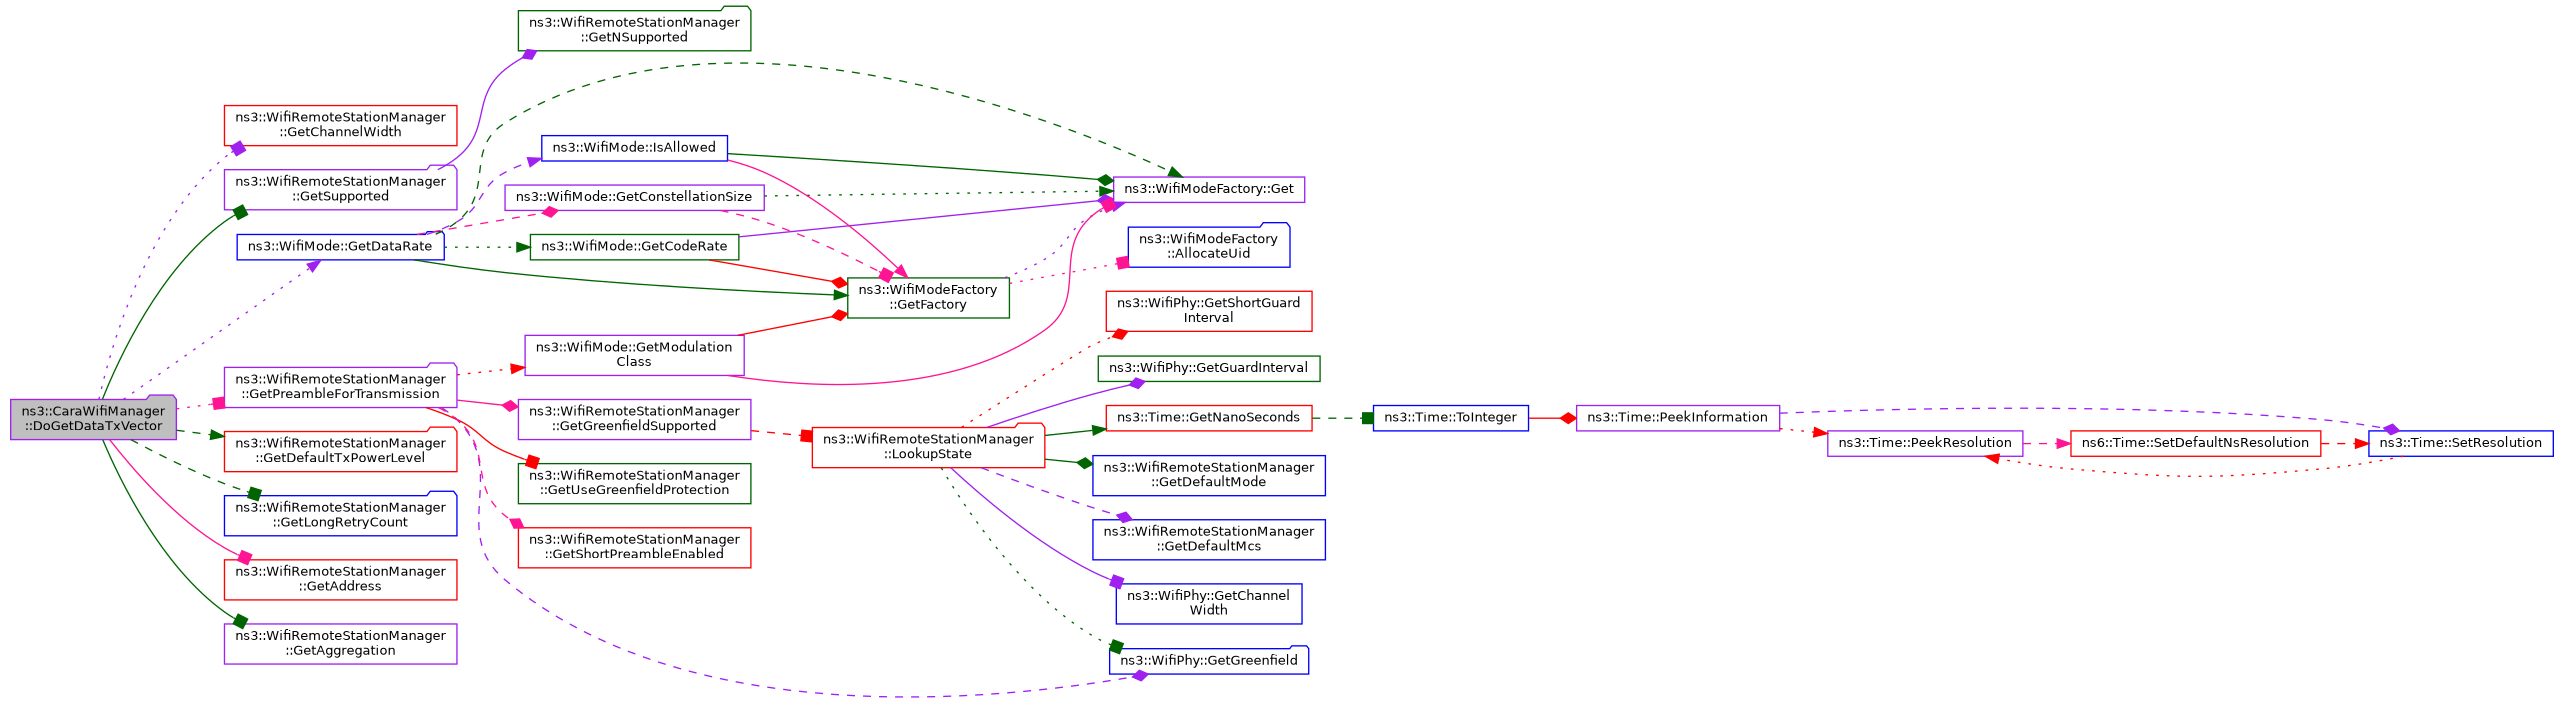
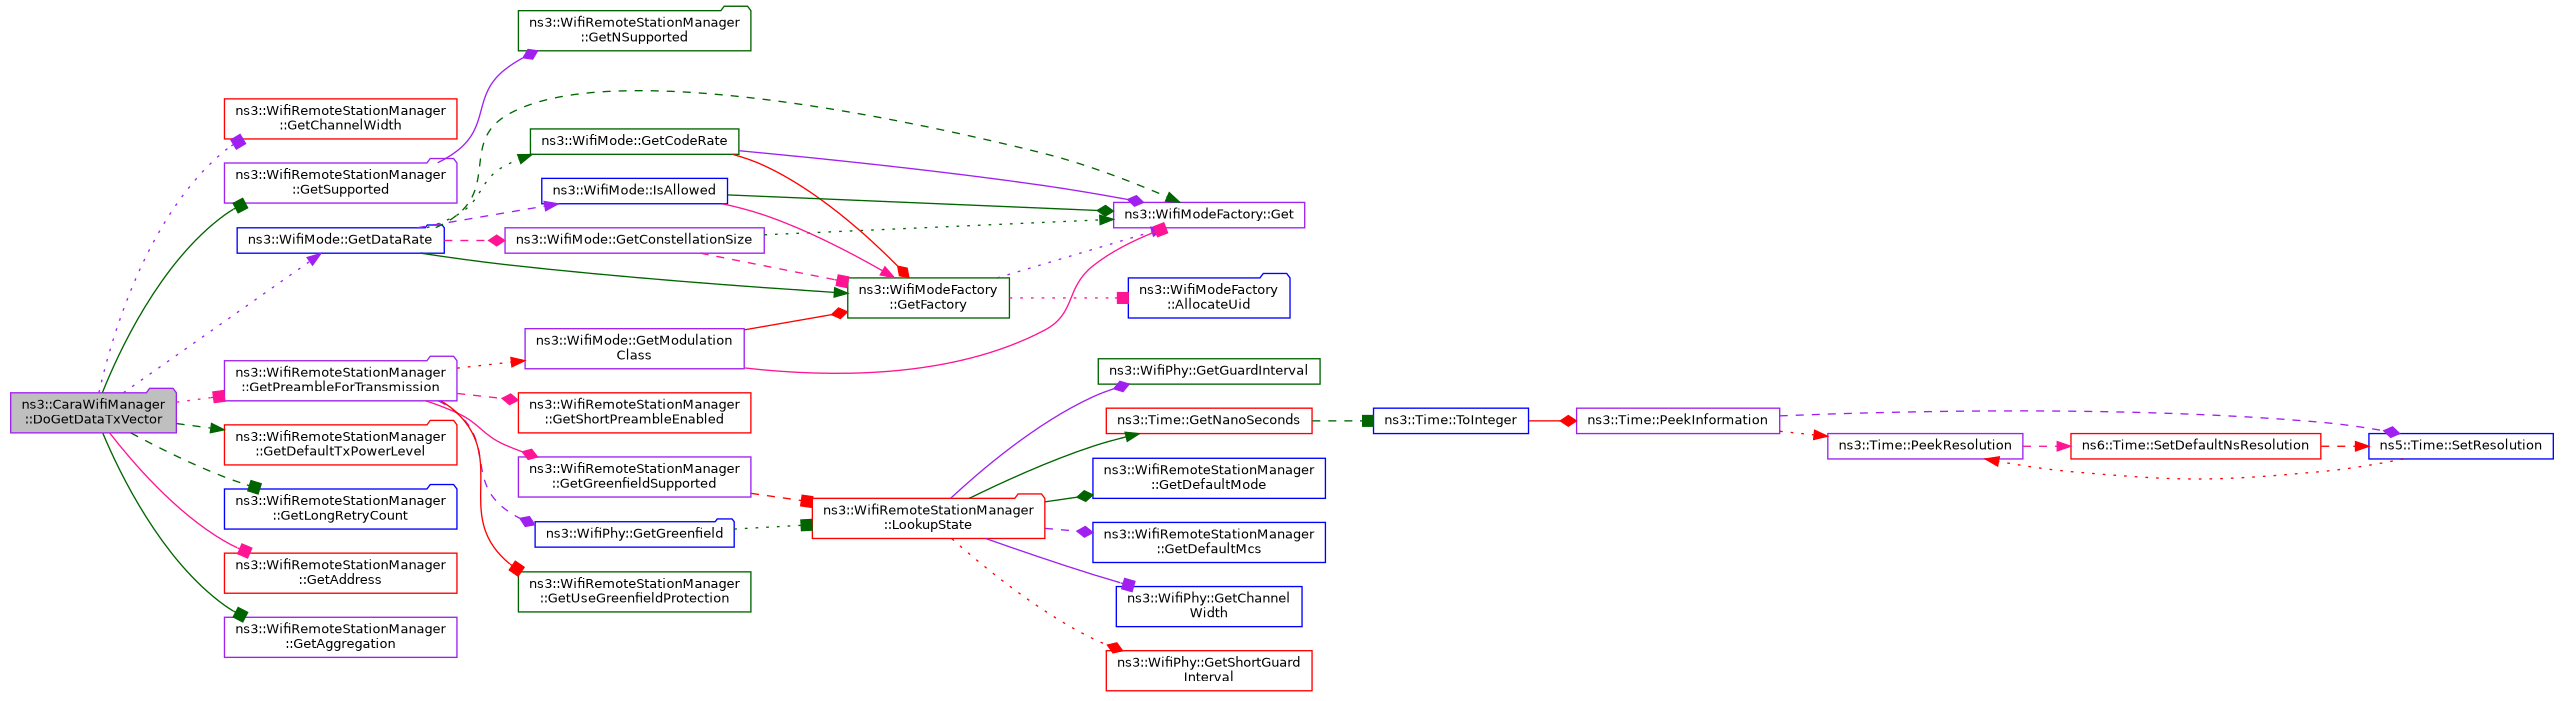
(2461, 444) -> (2461, 446)
(1013, 567) -> (766, 527)
